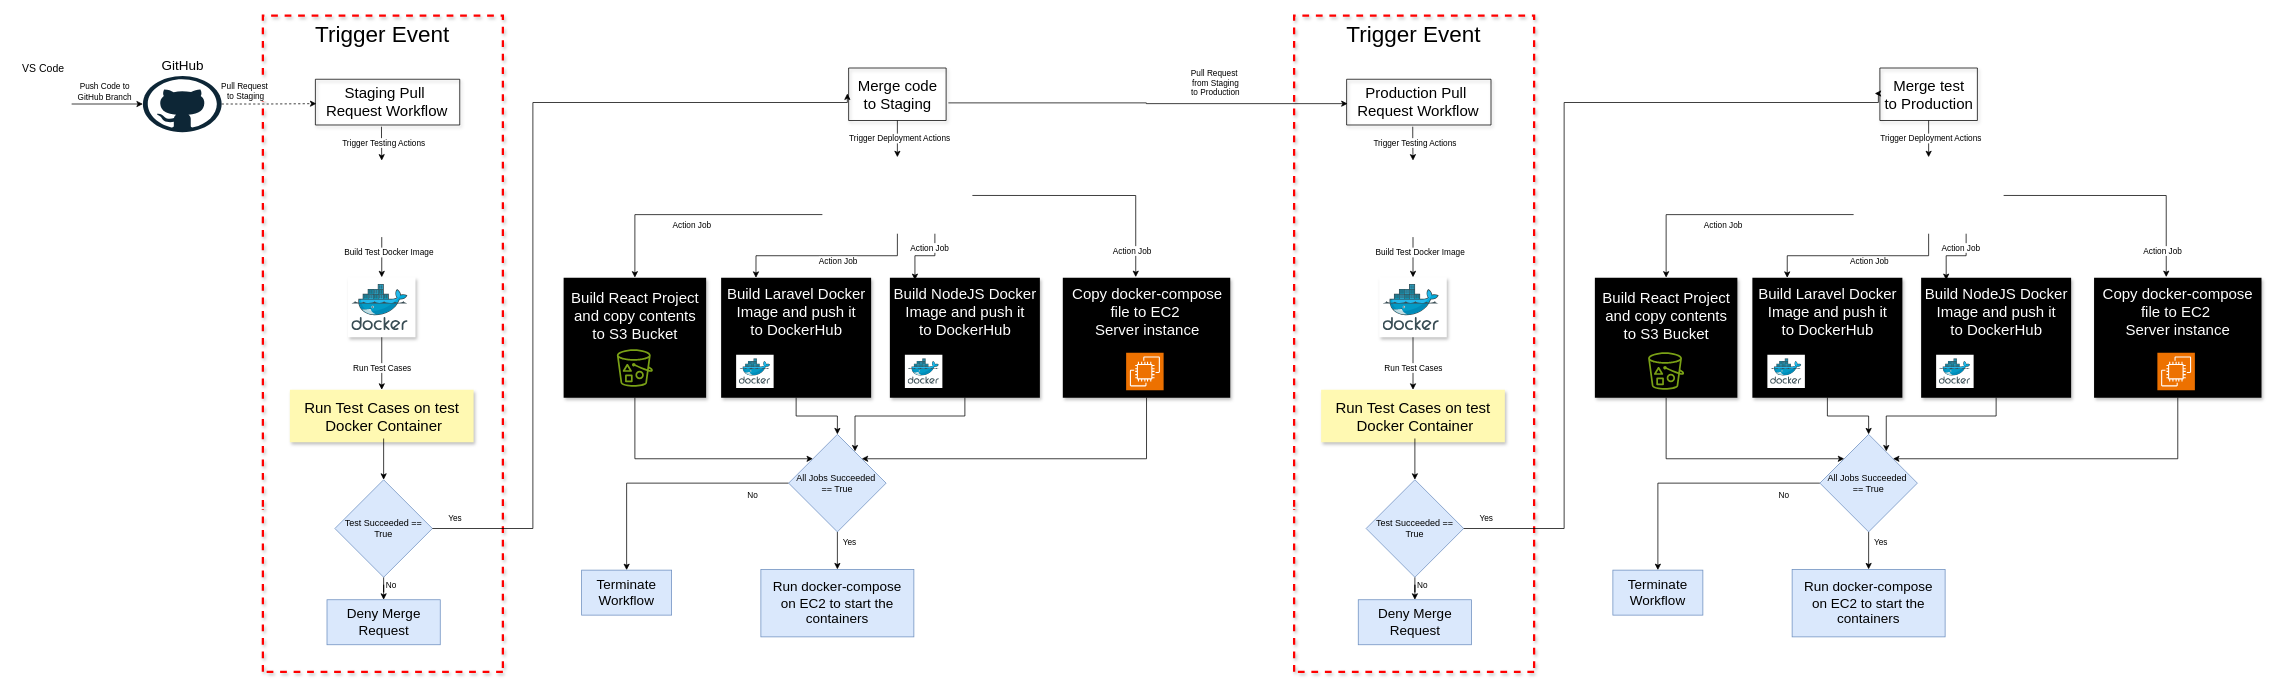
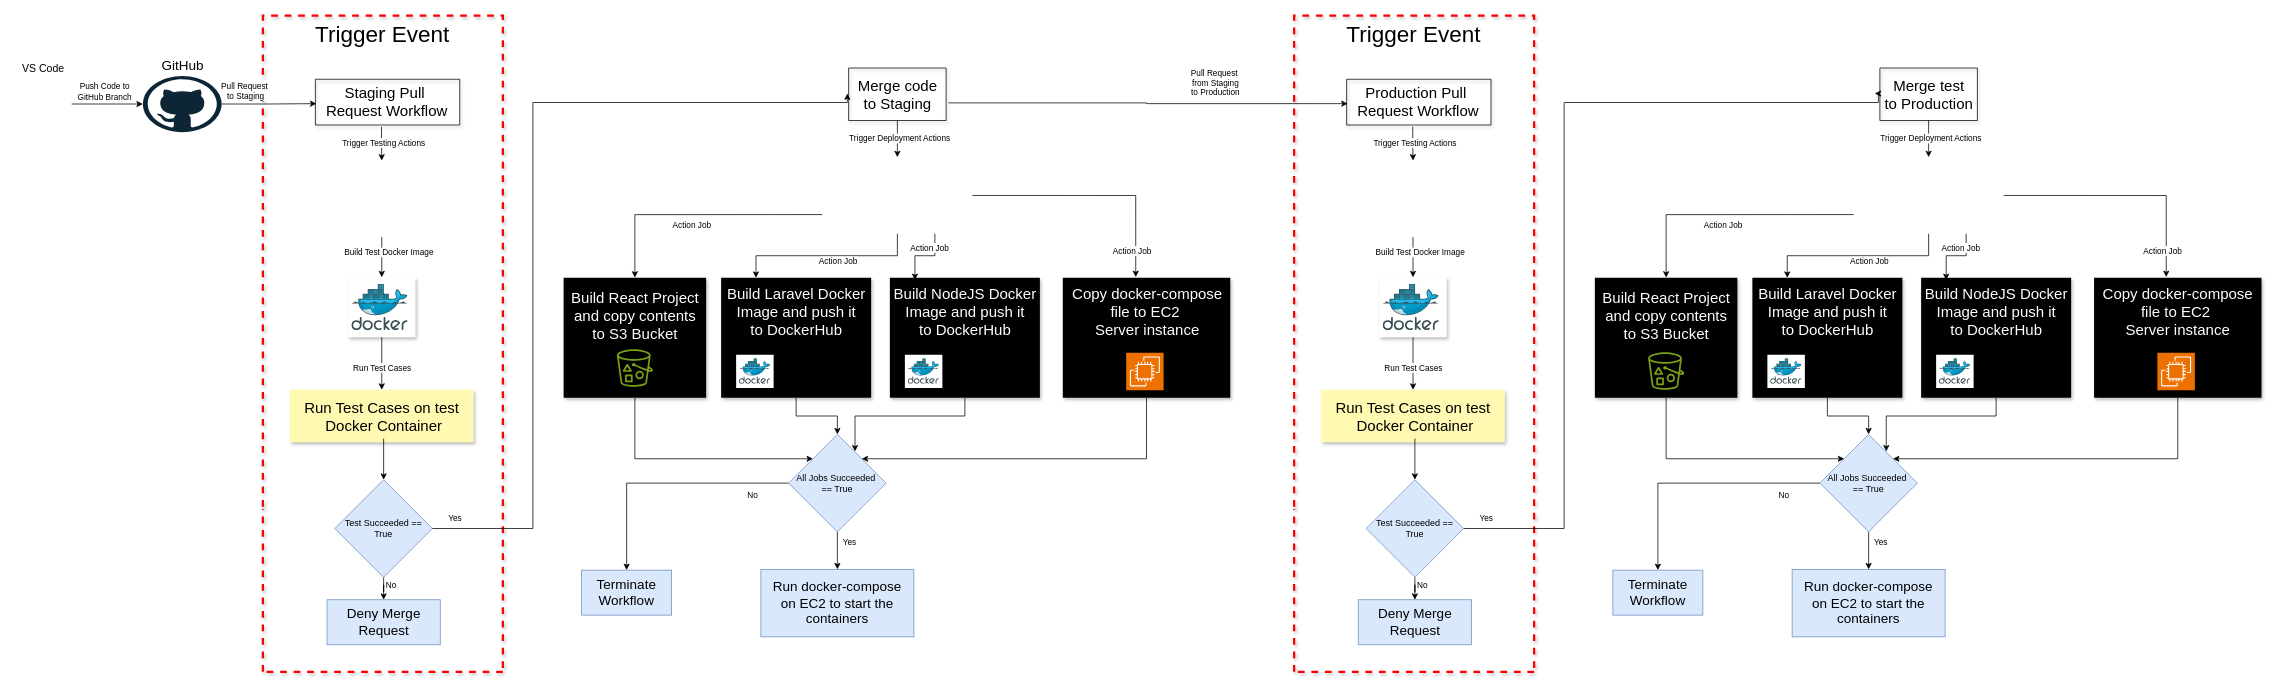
(266, 104) -> (266, 104)
